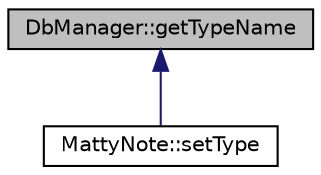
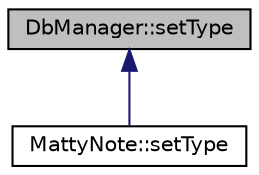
(161, 29) -> (129, 29)
